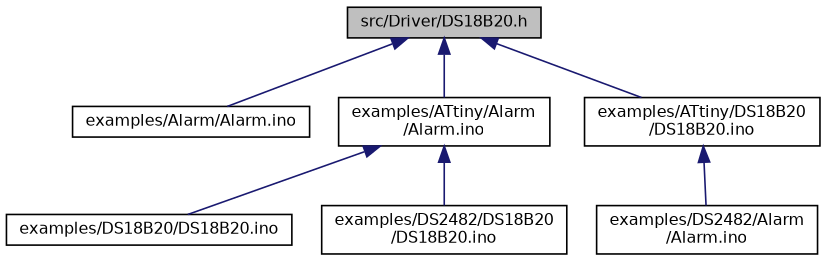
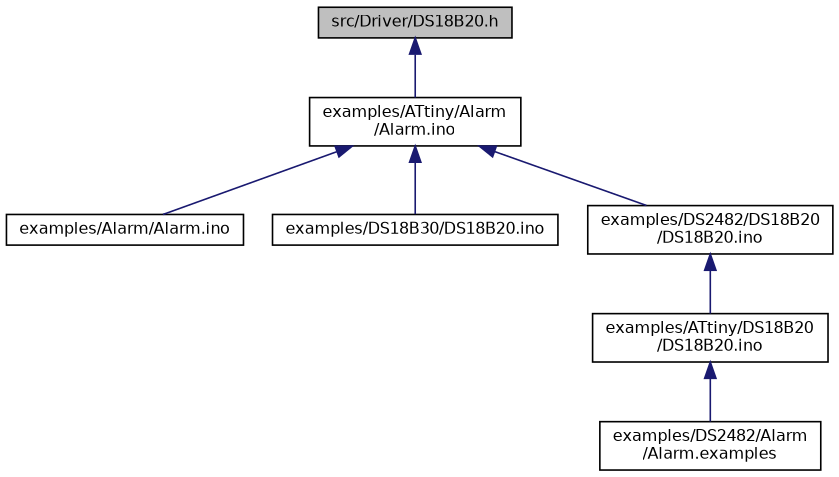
(569, 71) -> (710, 292)
(310, 75) -> (250, 183)
(149, 230) -> (415, 230)
(707, 230) -> (710, 446)
